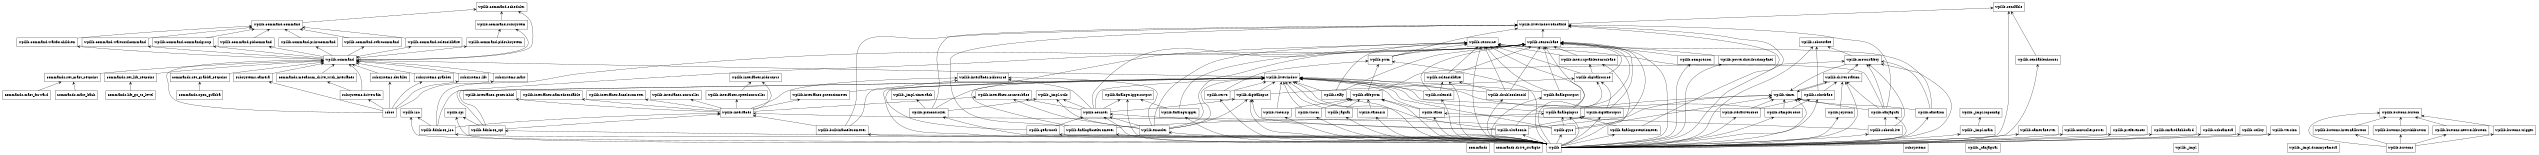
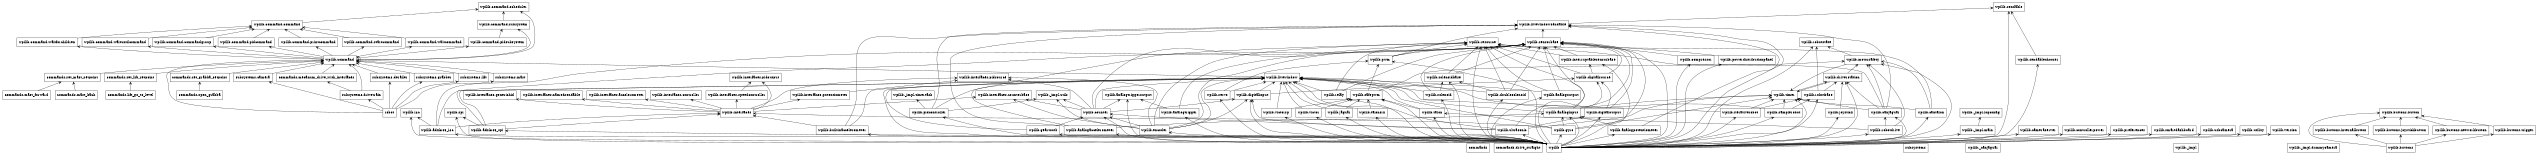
(434, 42) -> (435, 42)
